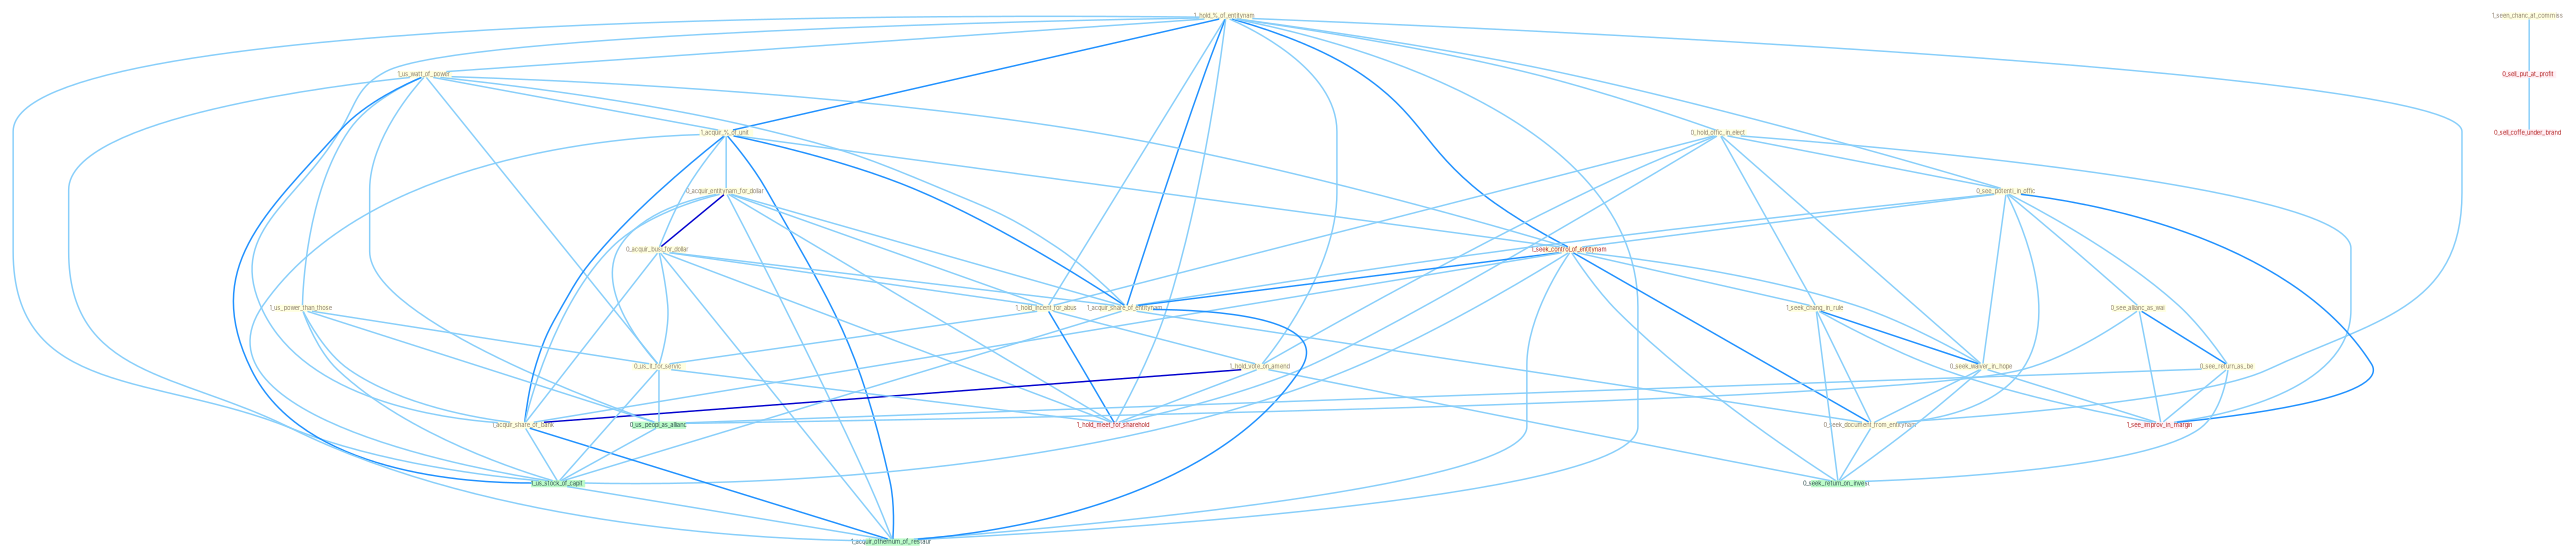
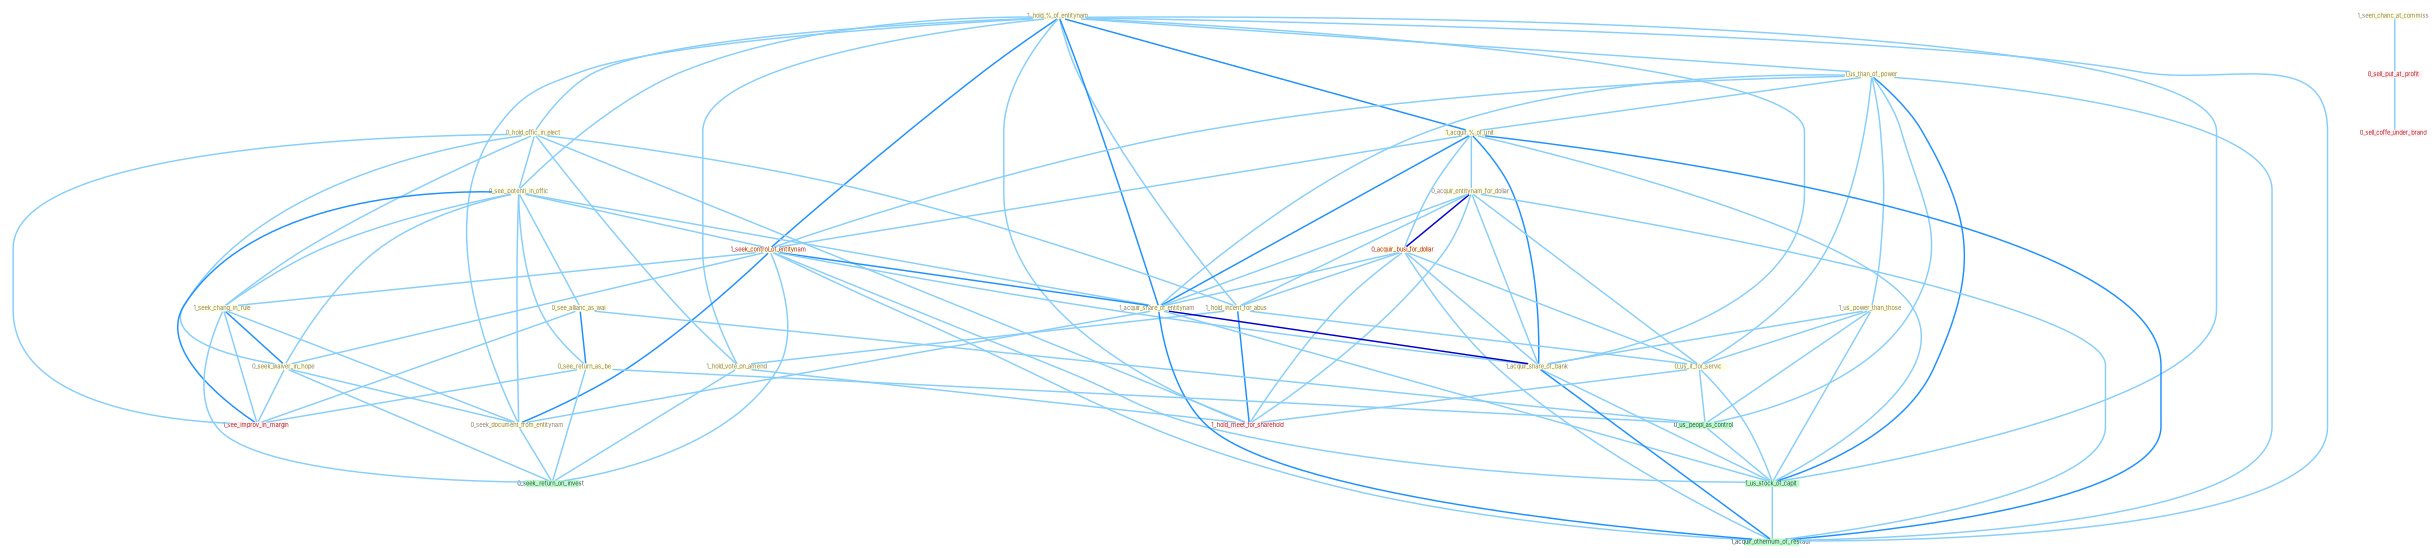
(425, 75) -> (1872, 75)
none -> (362, 233)
(659, 250) -> (1404, 250)
(945, 392) -> (1348, 338)
(659, 425) -> (1705, 425)
